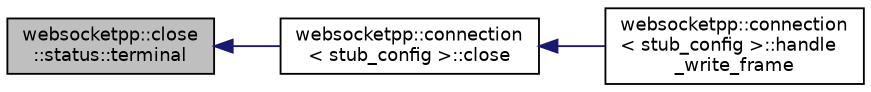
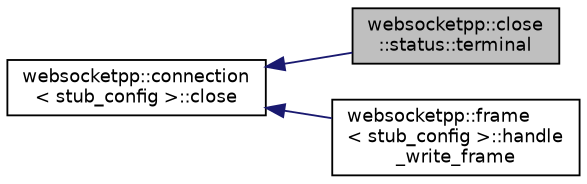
(257, 46) -> (318, 58)
(735, 46) -> (456, 138)
